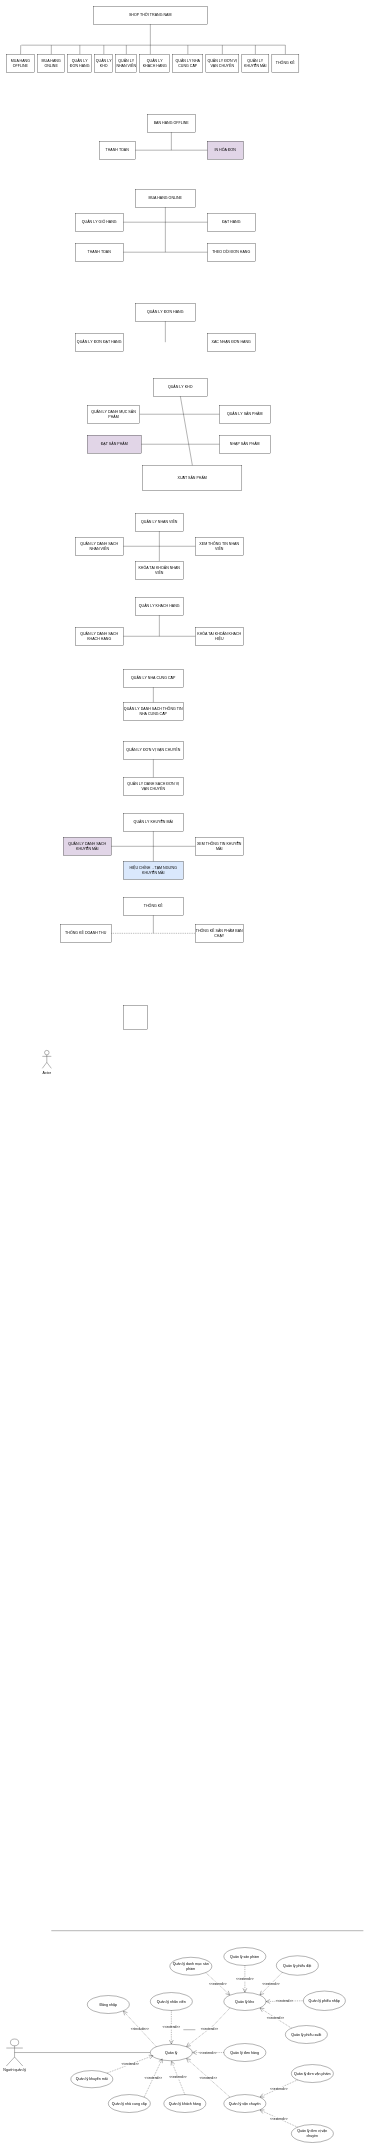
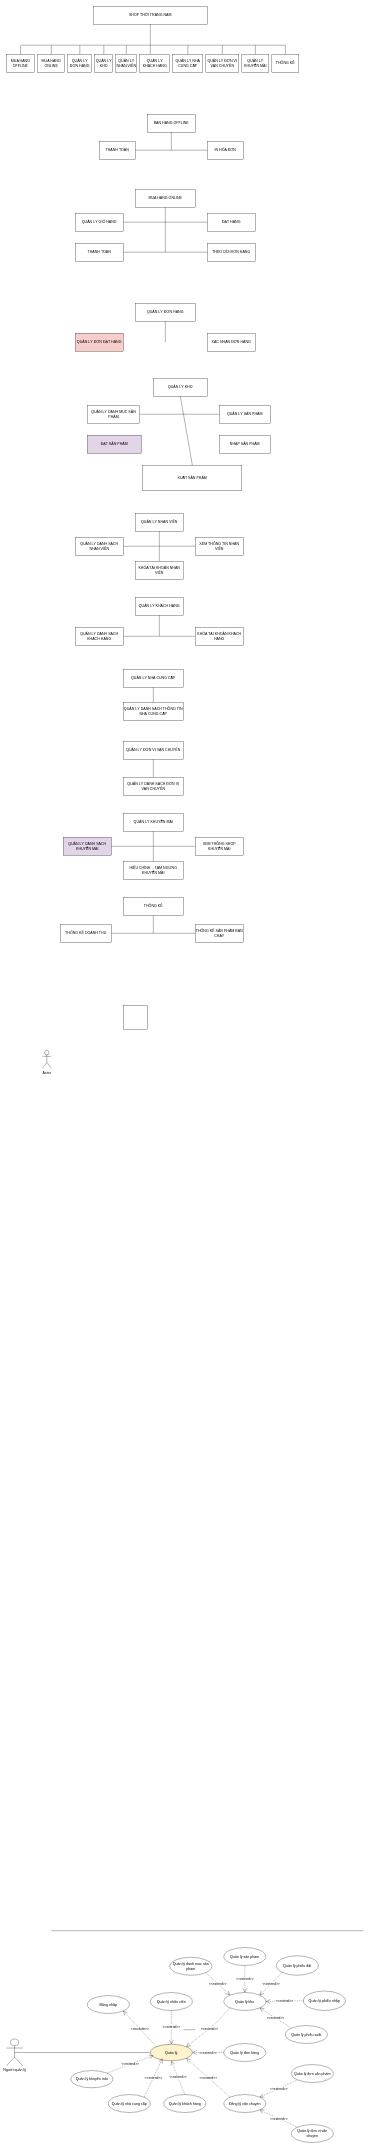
(225, 150) -> (225, 150)
(99, 342) -> (99, 342)
(180, 444) -> none
(219, 636) -> (219, 636)
(219, 846) -> (219, 846)
(153, 870) -> (153, 870)
(151, 933) -> (151, 933)
(171, 2052) -> (171, 2052)
(245, 2103) -> (245, 2103)
